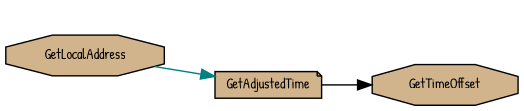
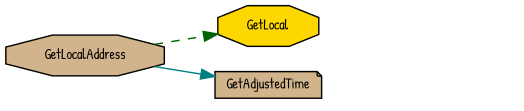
none -> (268, 26)
(445, 85) -> none
